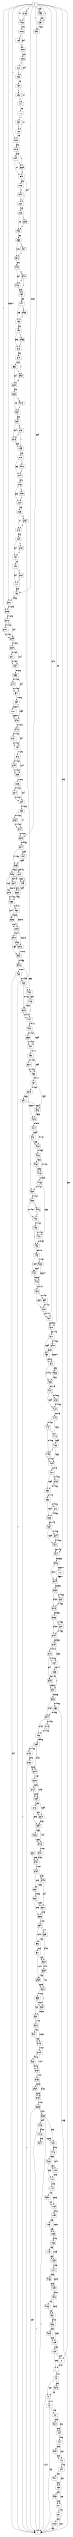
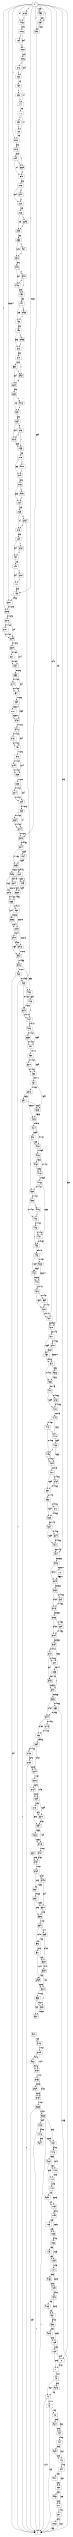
(26, 189) -> (14, 194)
(36, 2025) -> none
